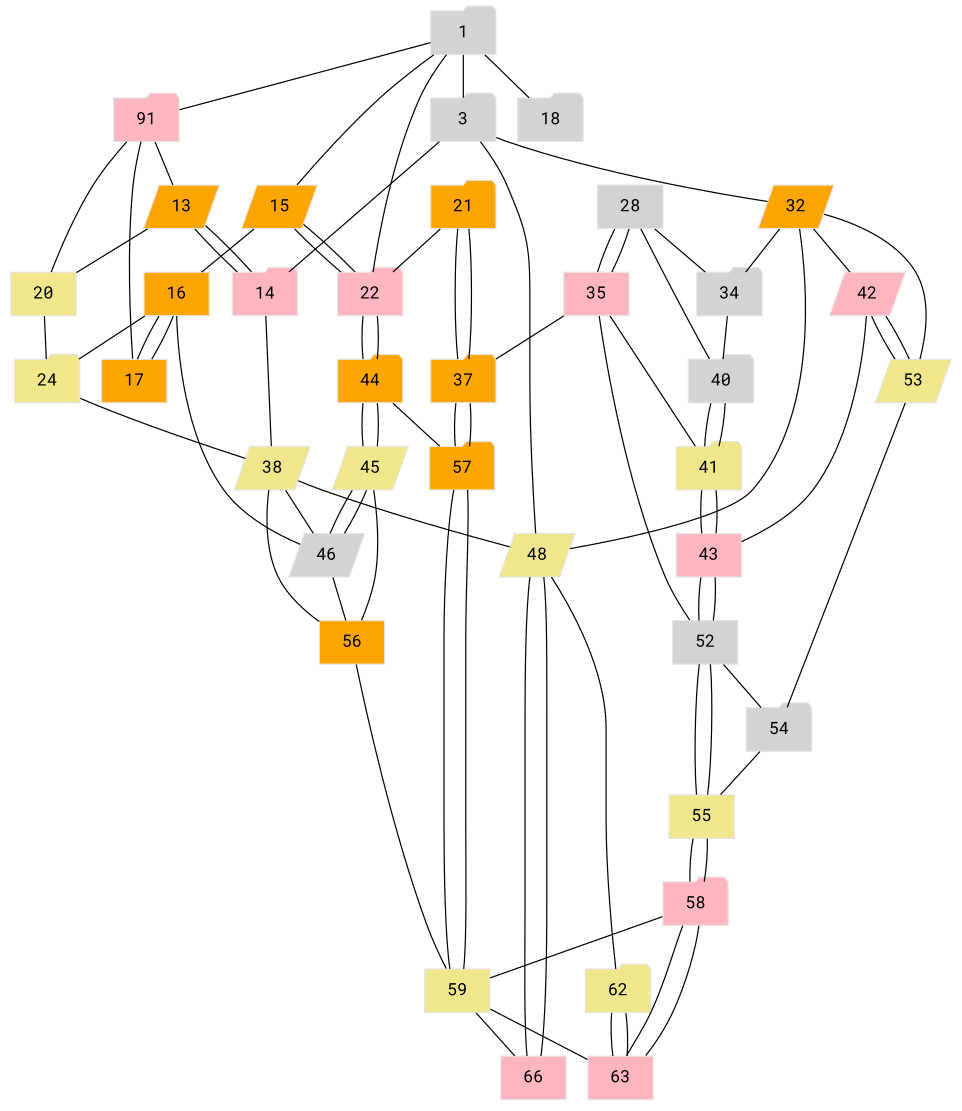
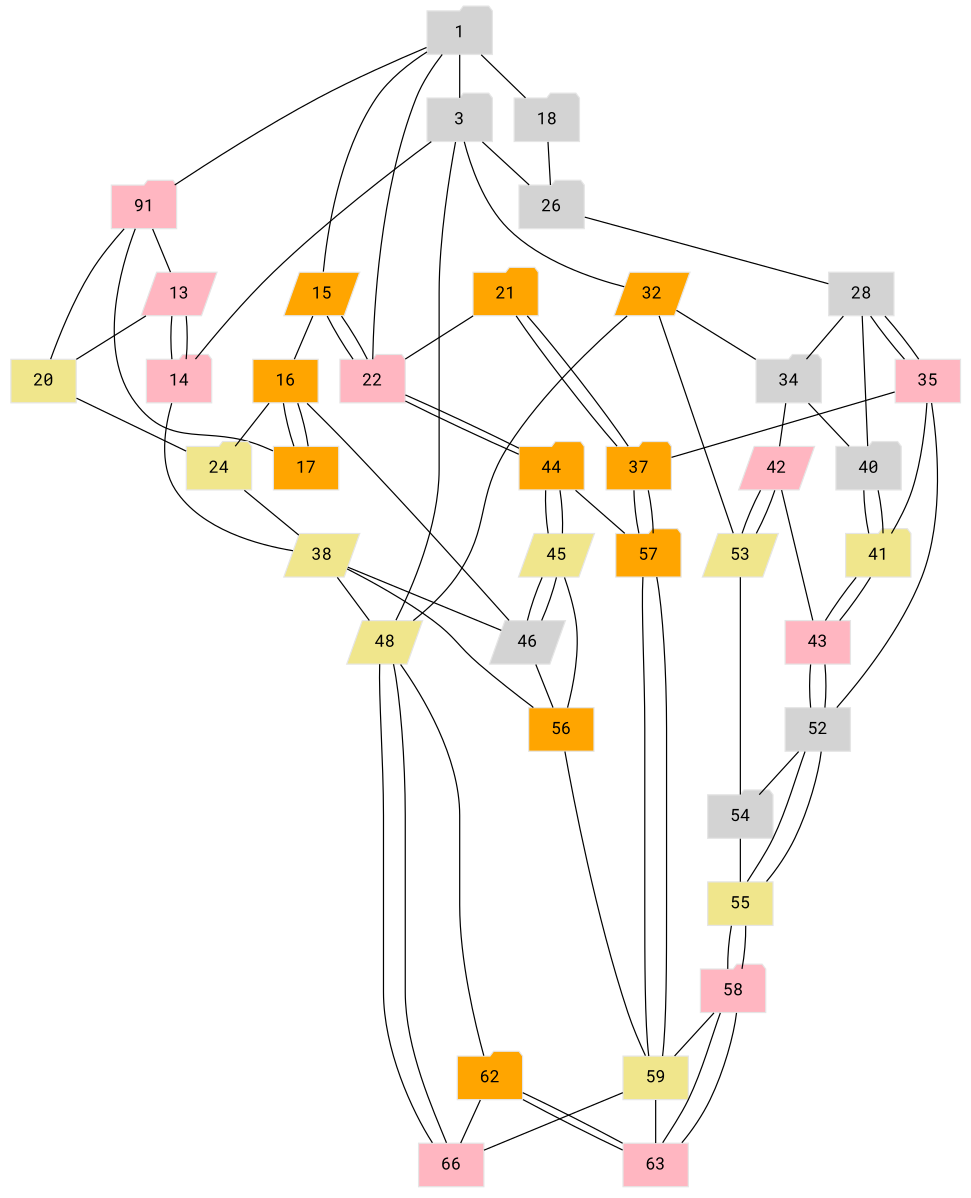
(181, 207) -> (179, 294)
none -> (552, 207)
(832, 251) -> (784, 416)
(618, 991) -> (490, 1078)
none -> (471, 1122)
